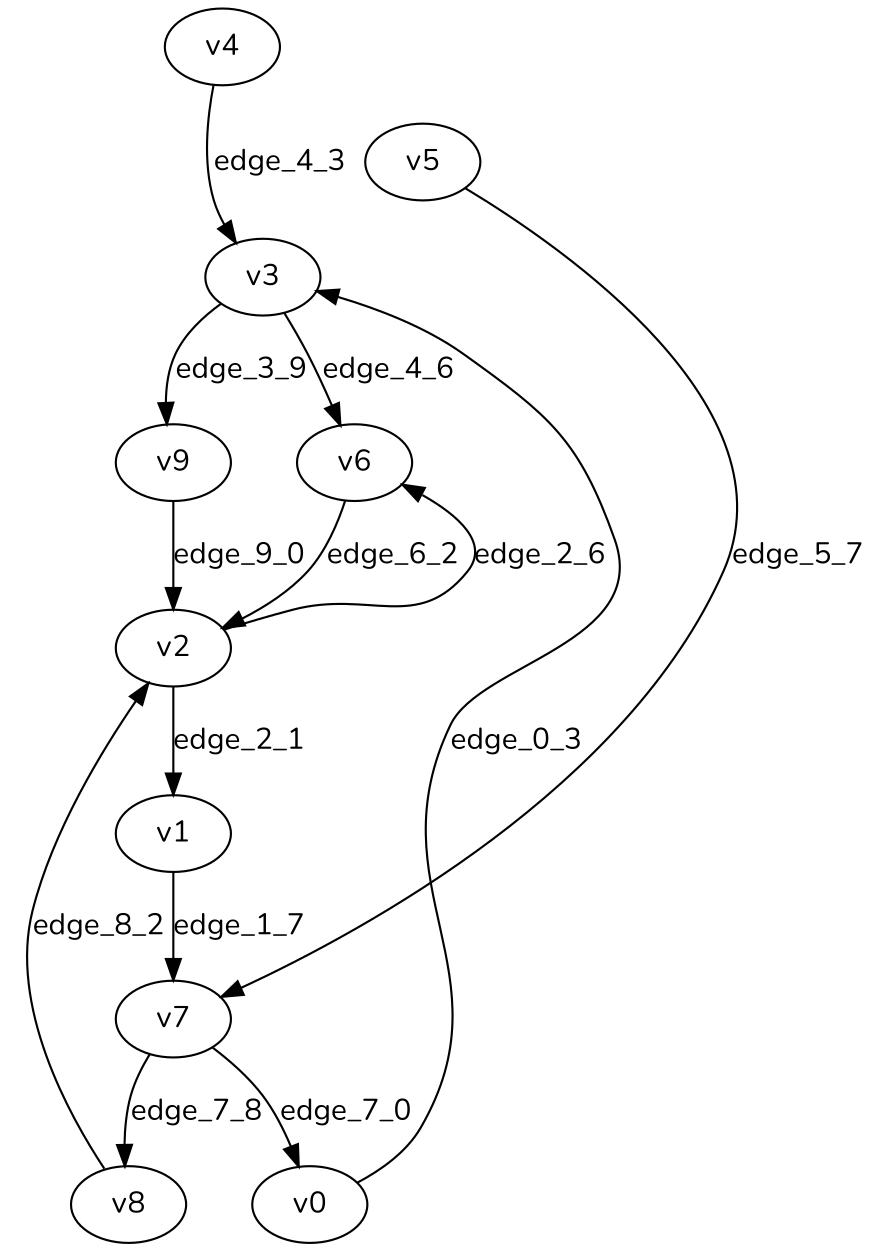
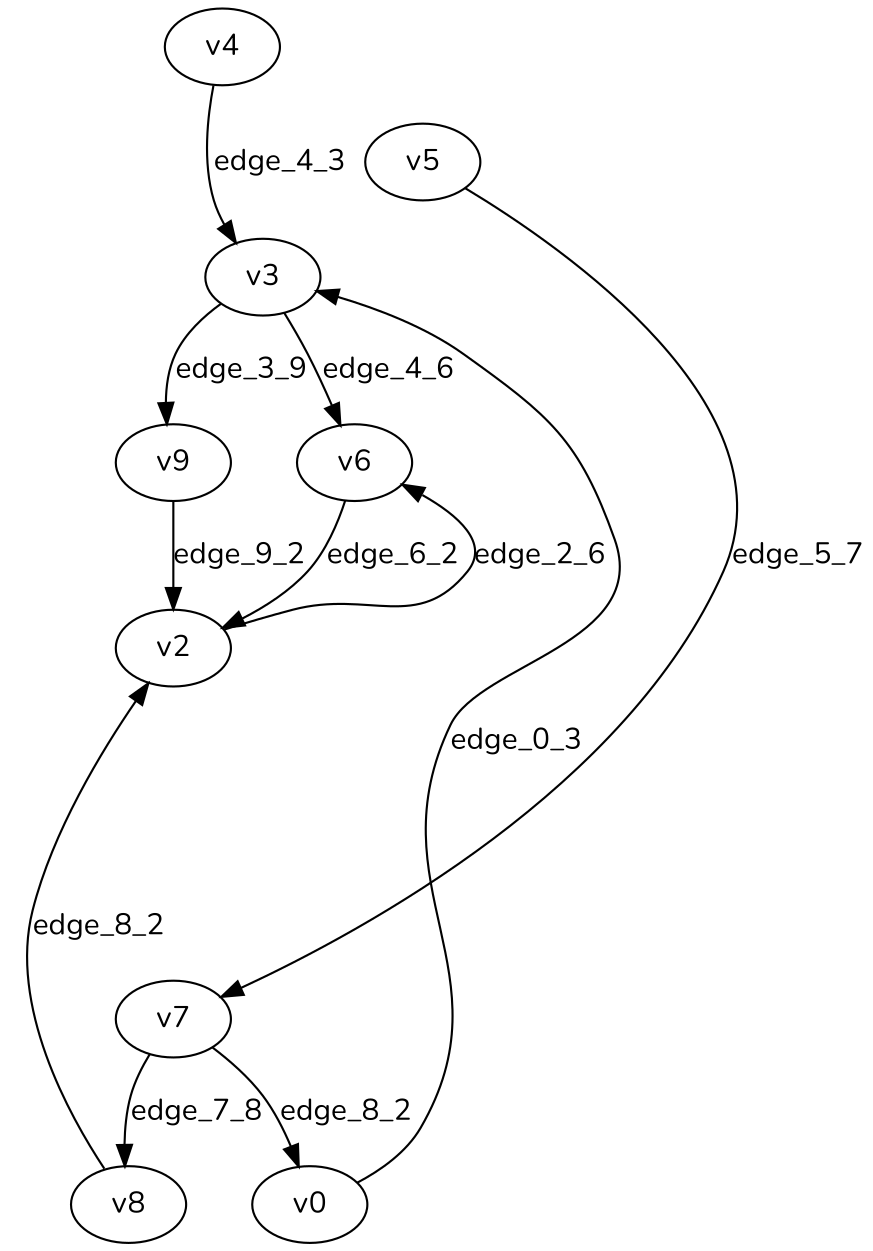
(239, 555) -> (239, 555)
(173, 834) -> none
(346, 1112) -> (346, 1112)
